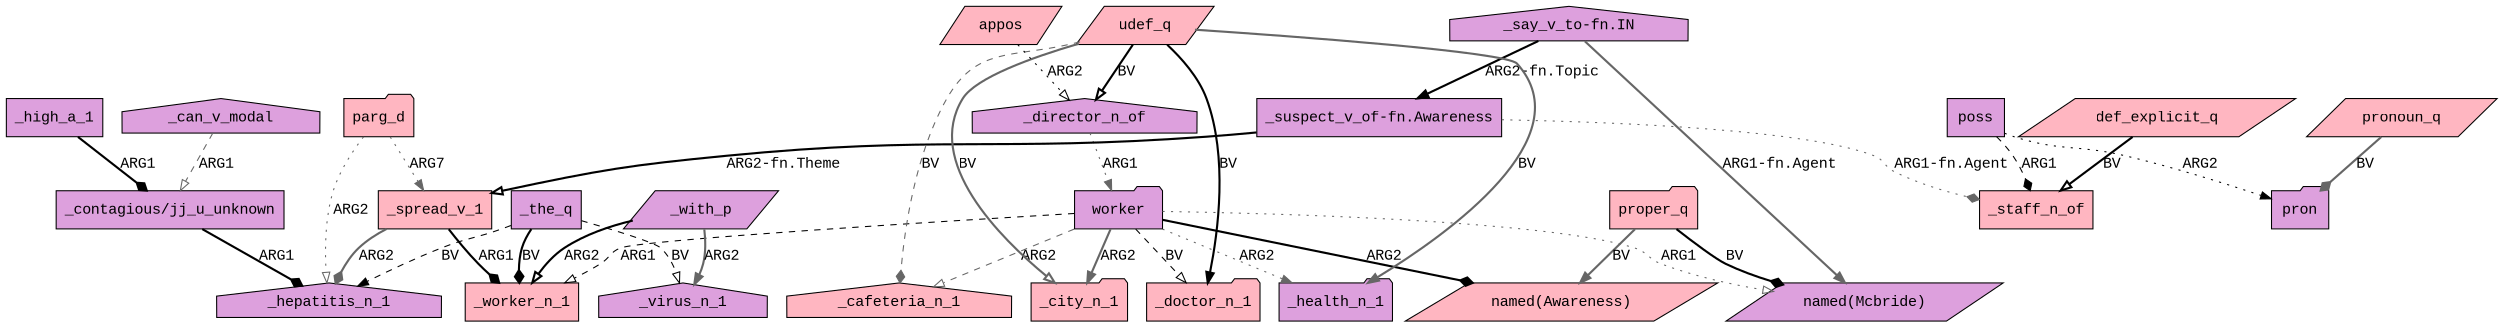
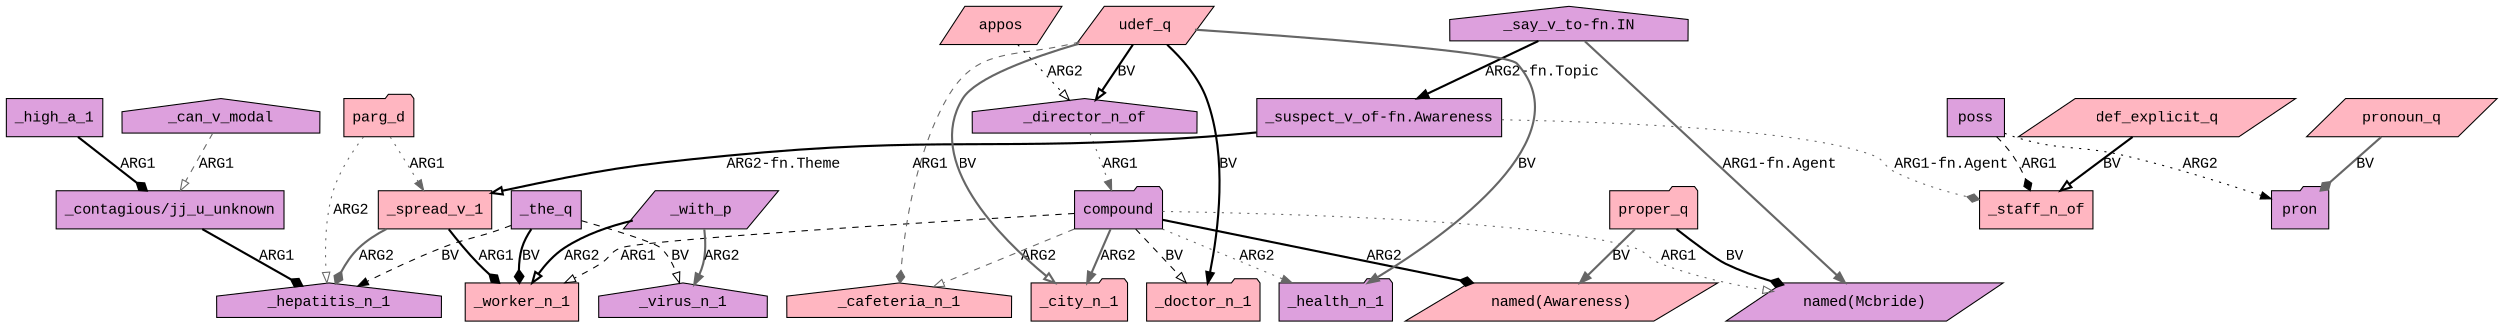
(428, 164) -> (428, 164)
(930, 164) -> (930, 164)
(1119, 210) -> (1119, 210)
